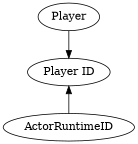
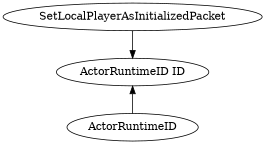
(69, 17) -> (133, 17)
(69, 72) -> (133, 72)
